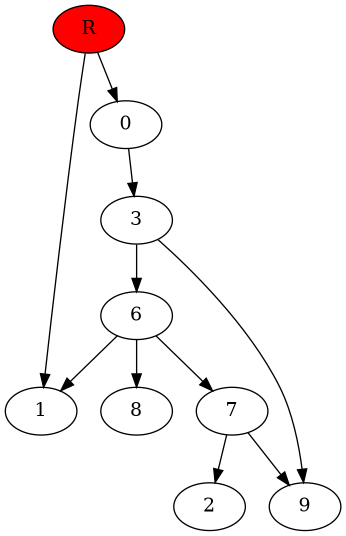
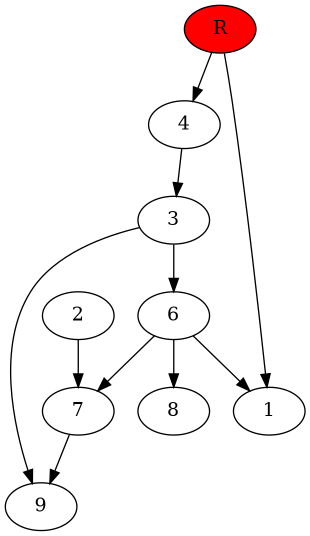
(126, 125) -> (184, 125)
(222, 452) -> (78, 357)
